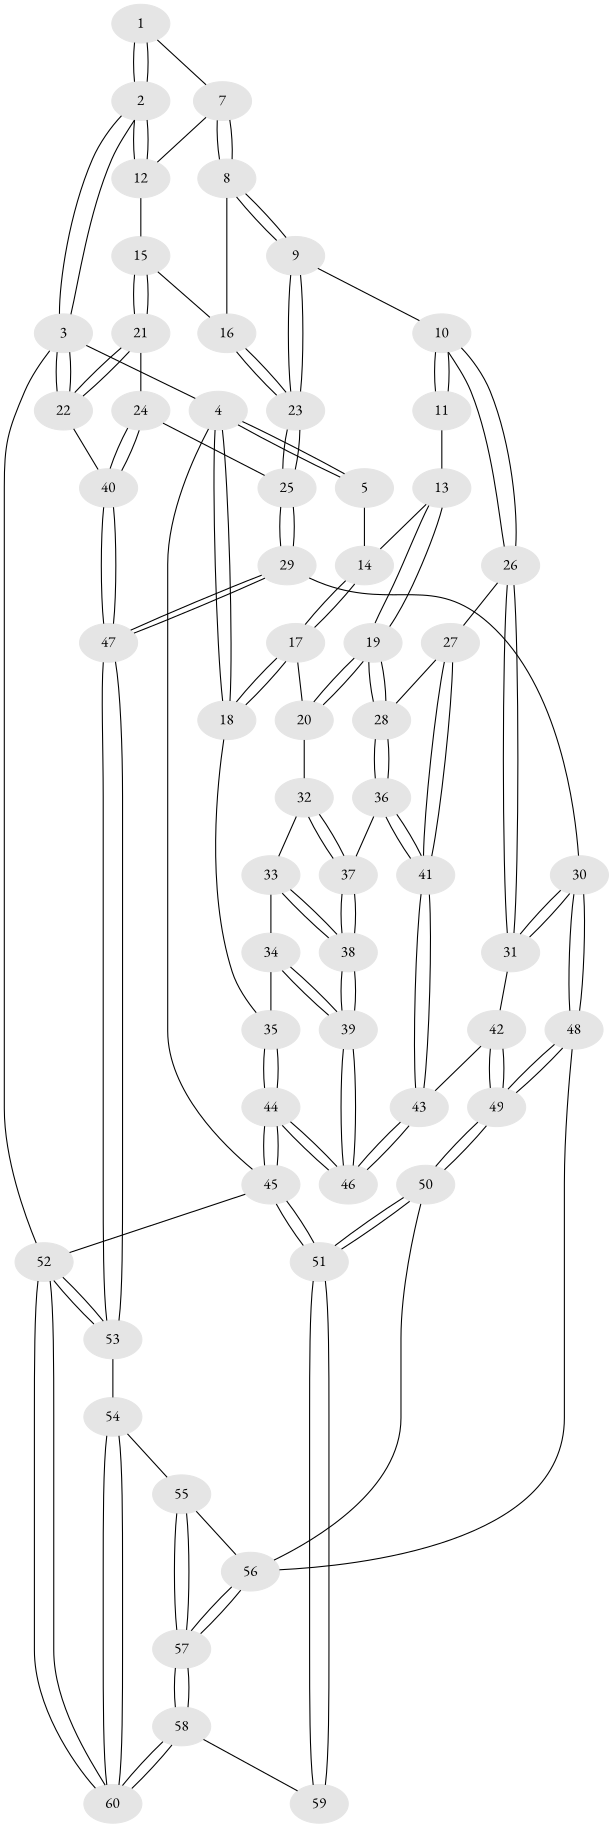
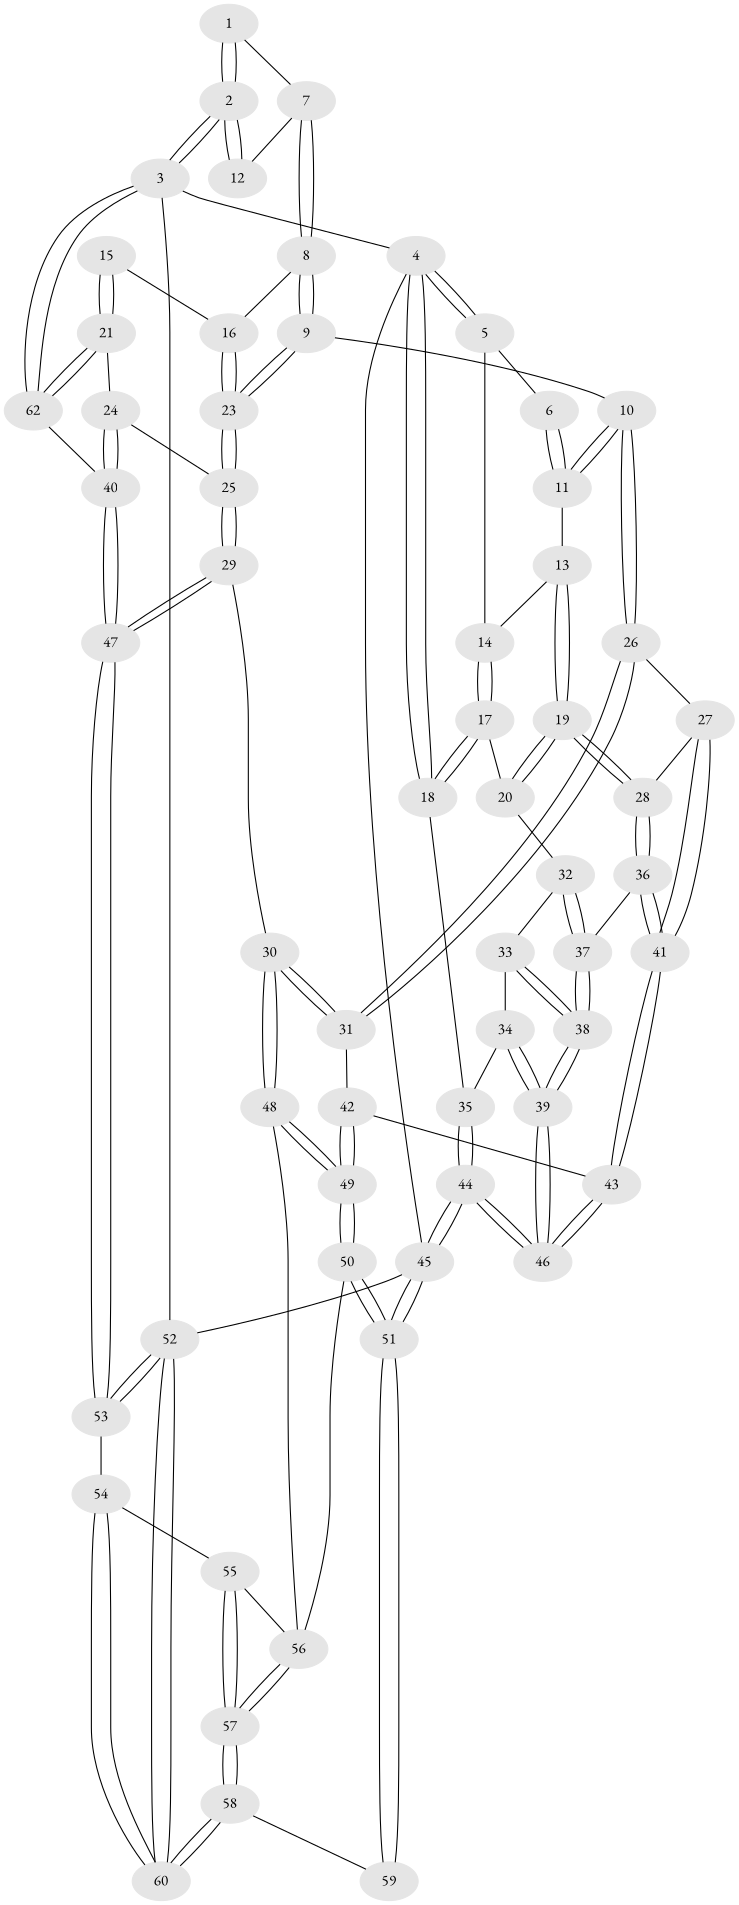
(141, 217) -> none
(63, 411) -> (33, 411)
none -> (549, 411)
